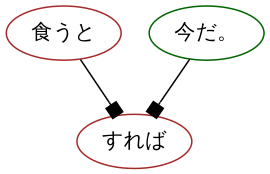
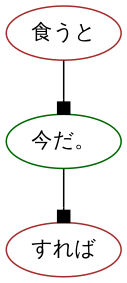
(95, 81) -> (64, 80)
